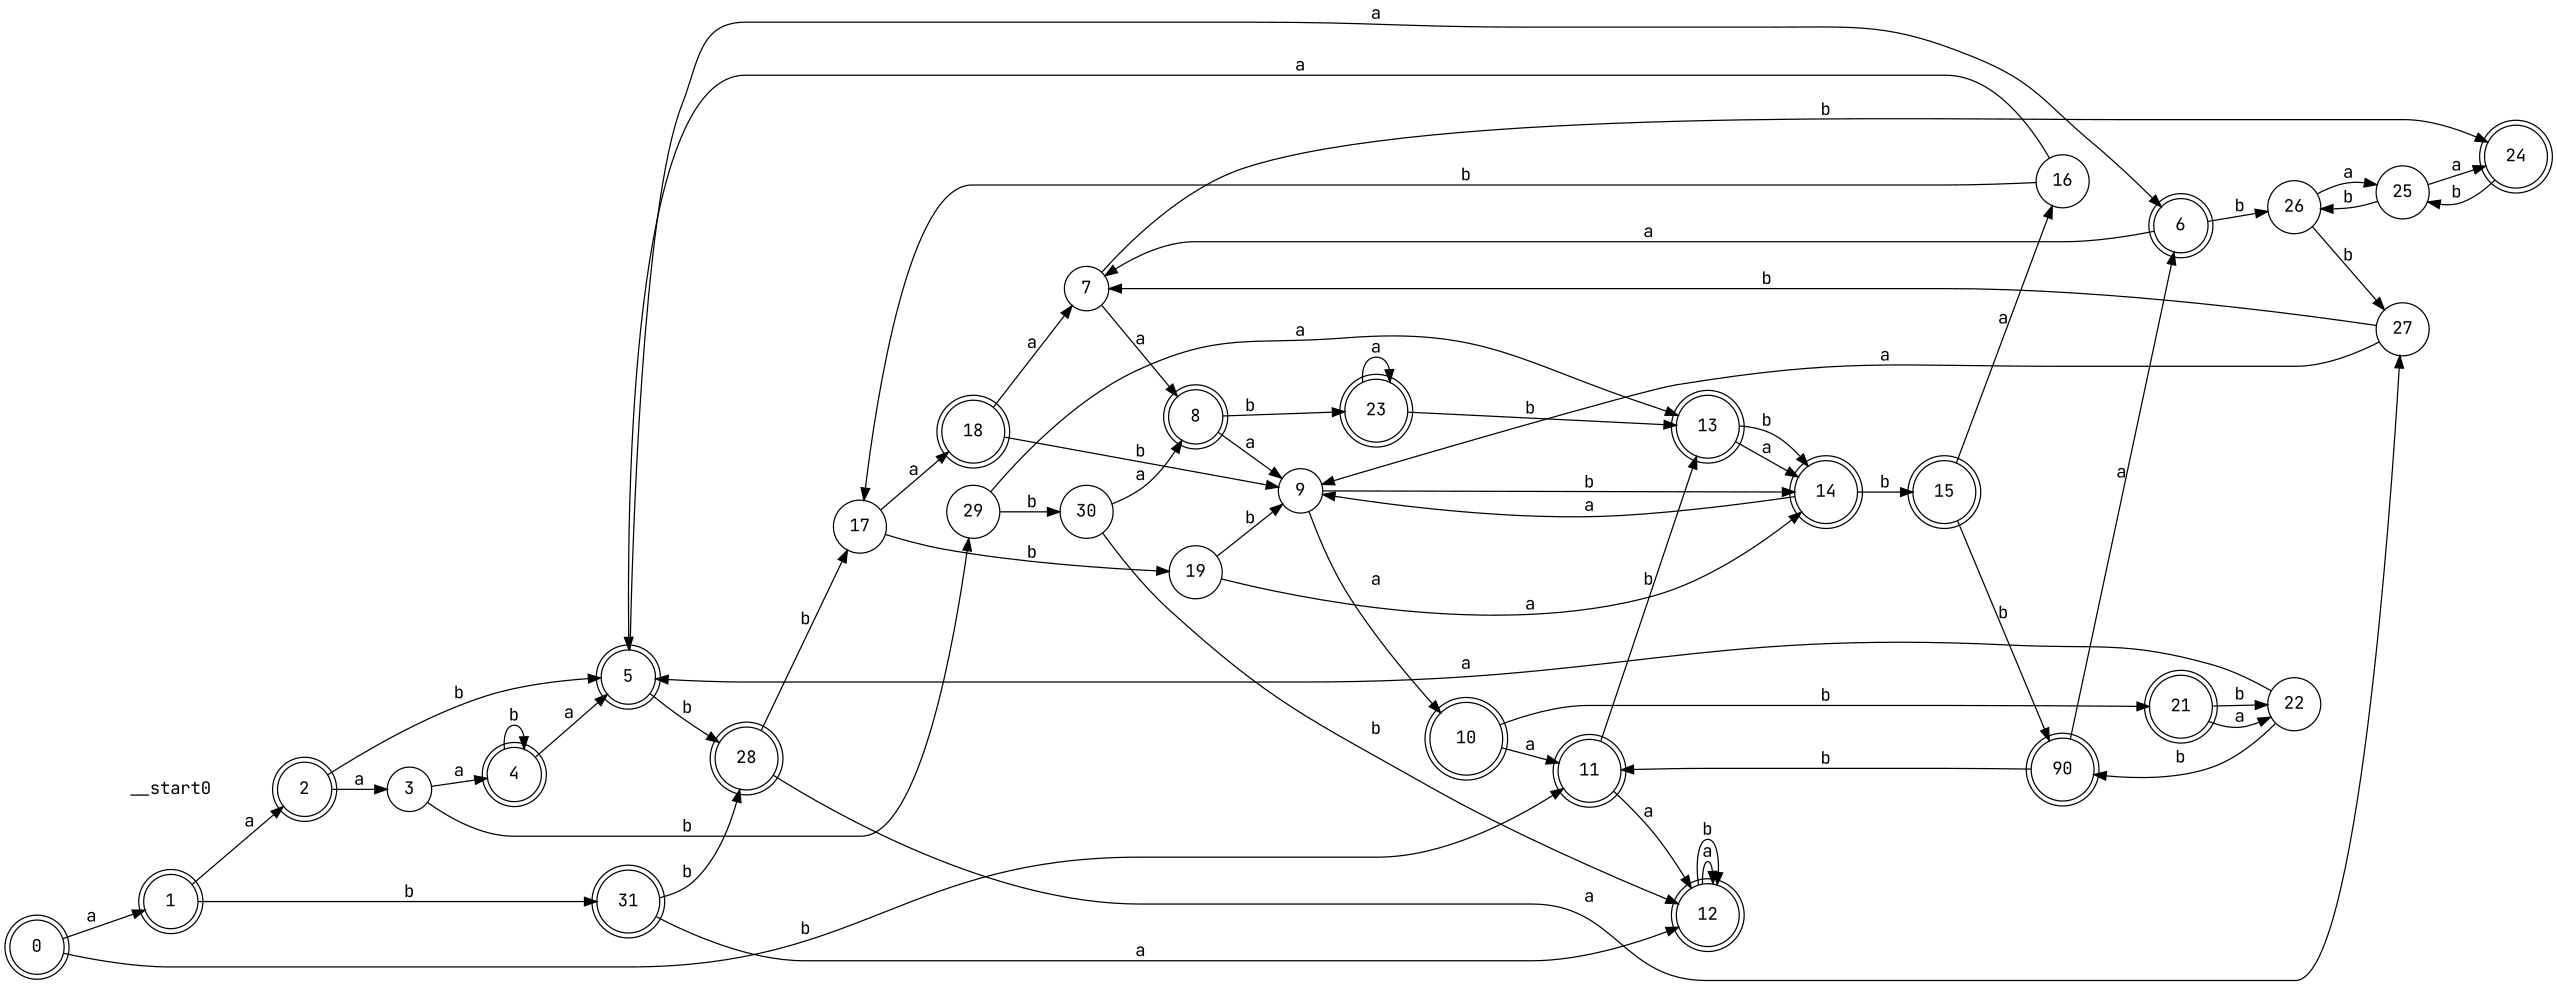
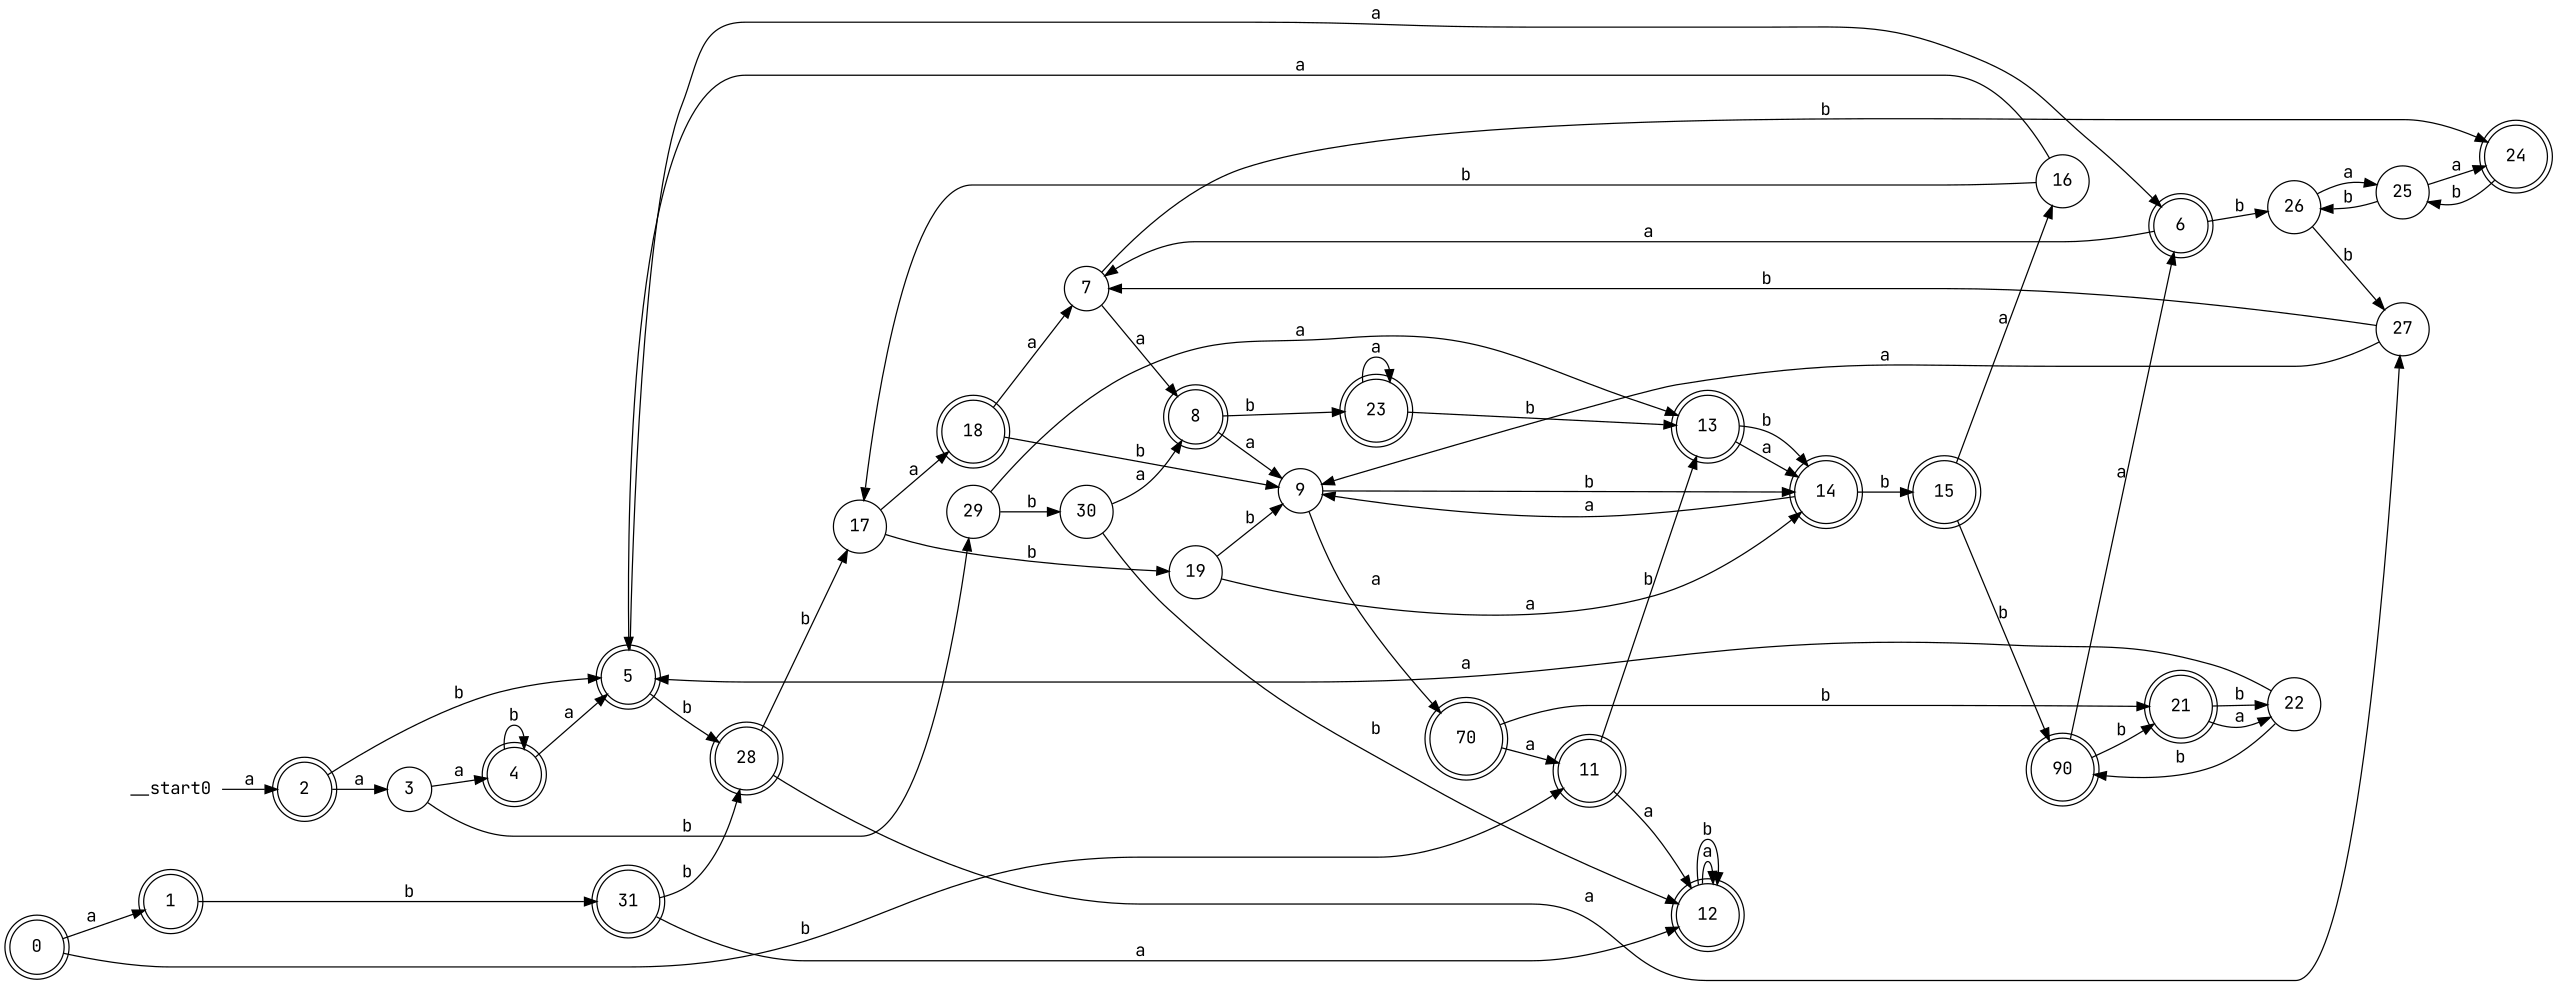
(1466, 739) -> (1466, 739)
(1832, 768) -> (2118, 745)
(233, 850) -> (243, 789)
